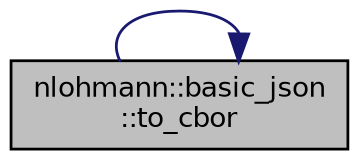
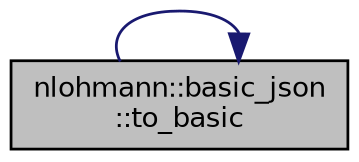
(179, 105) -> (179, 105)
